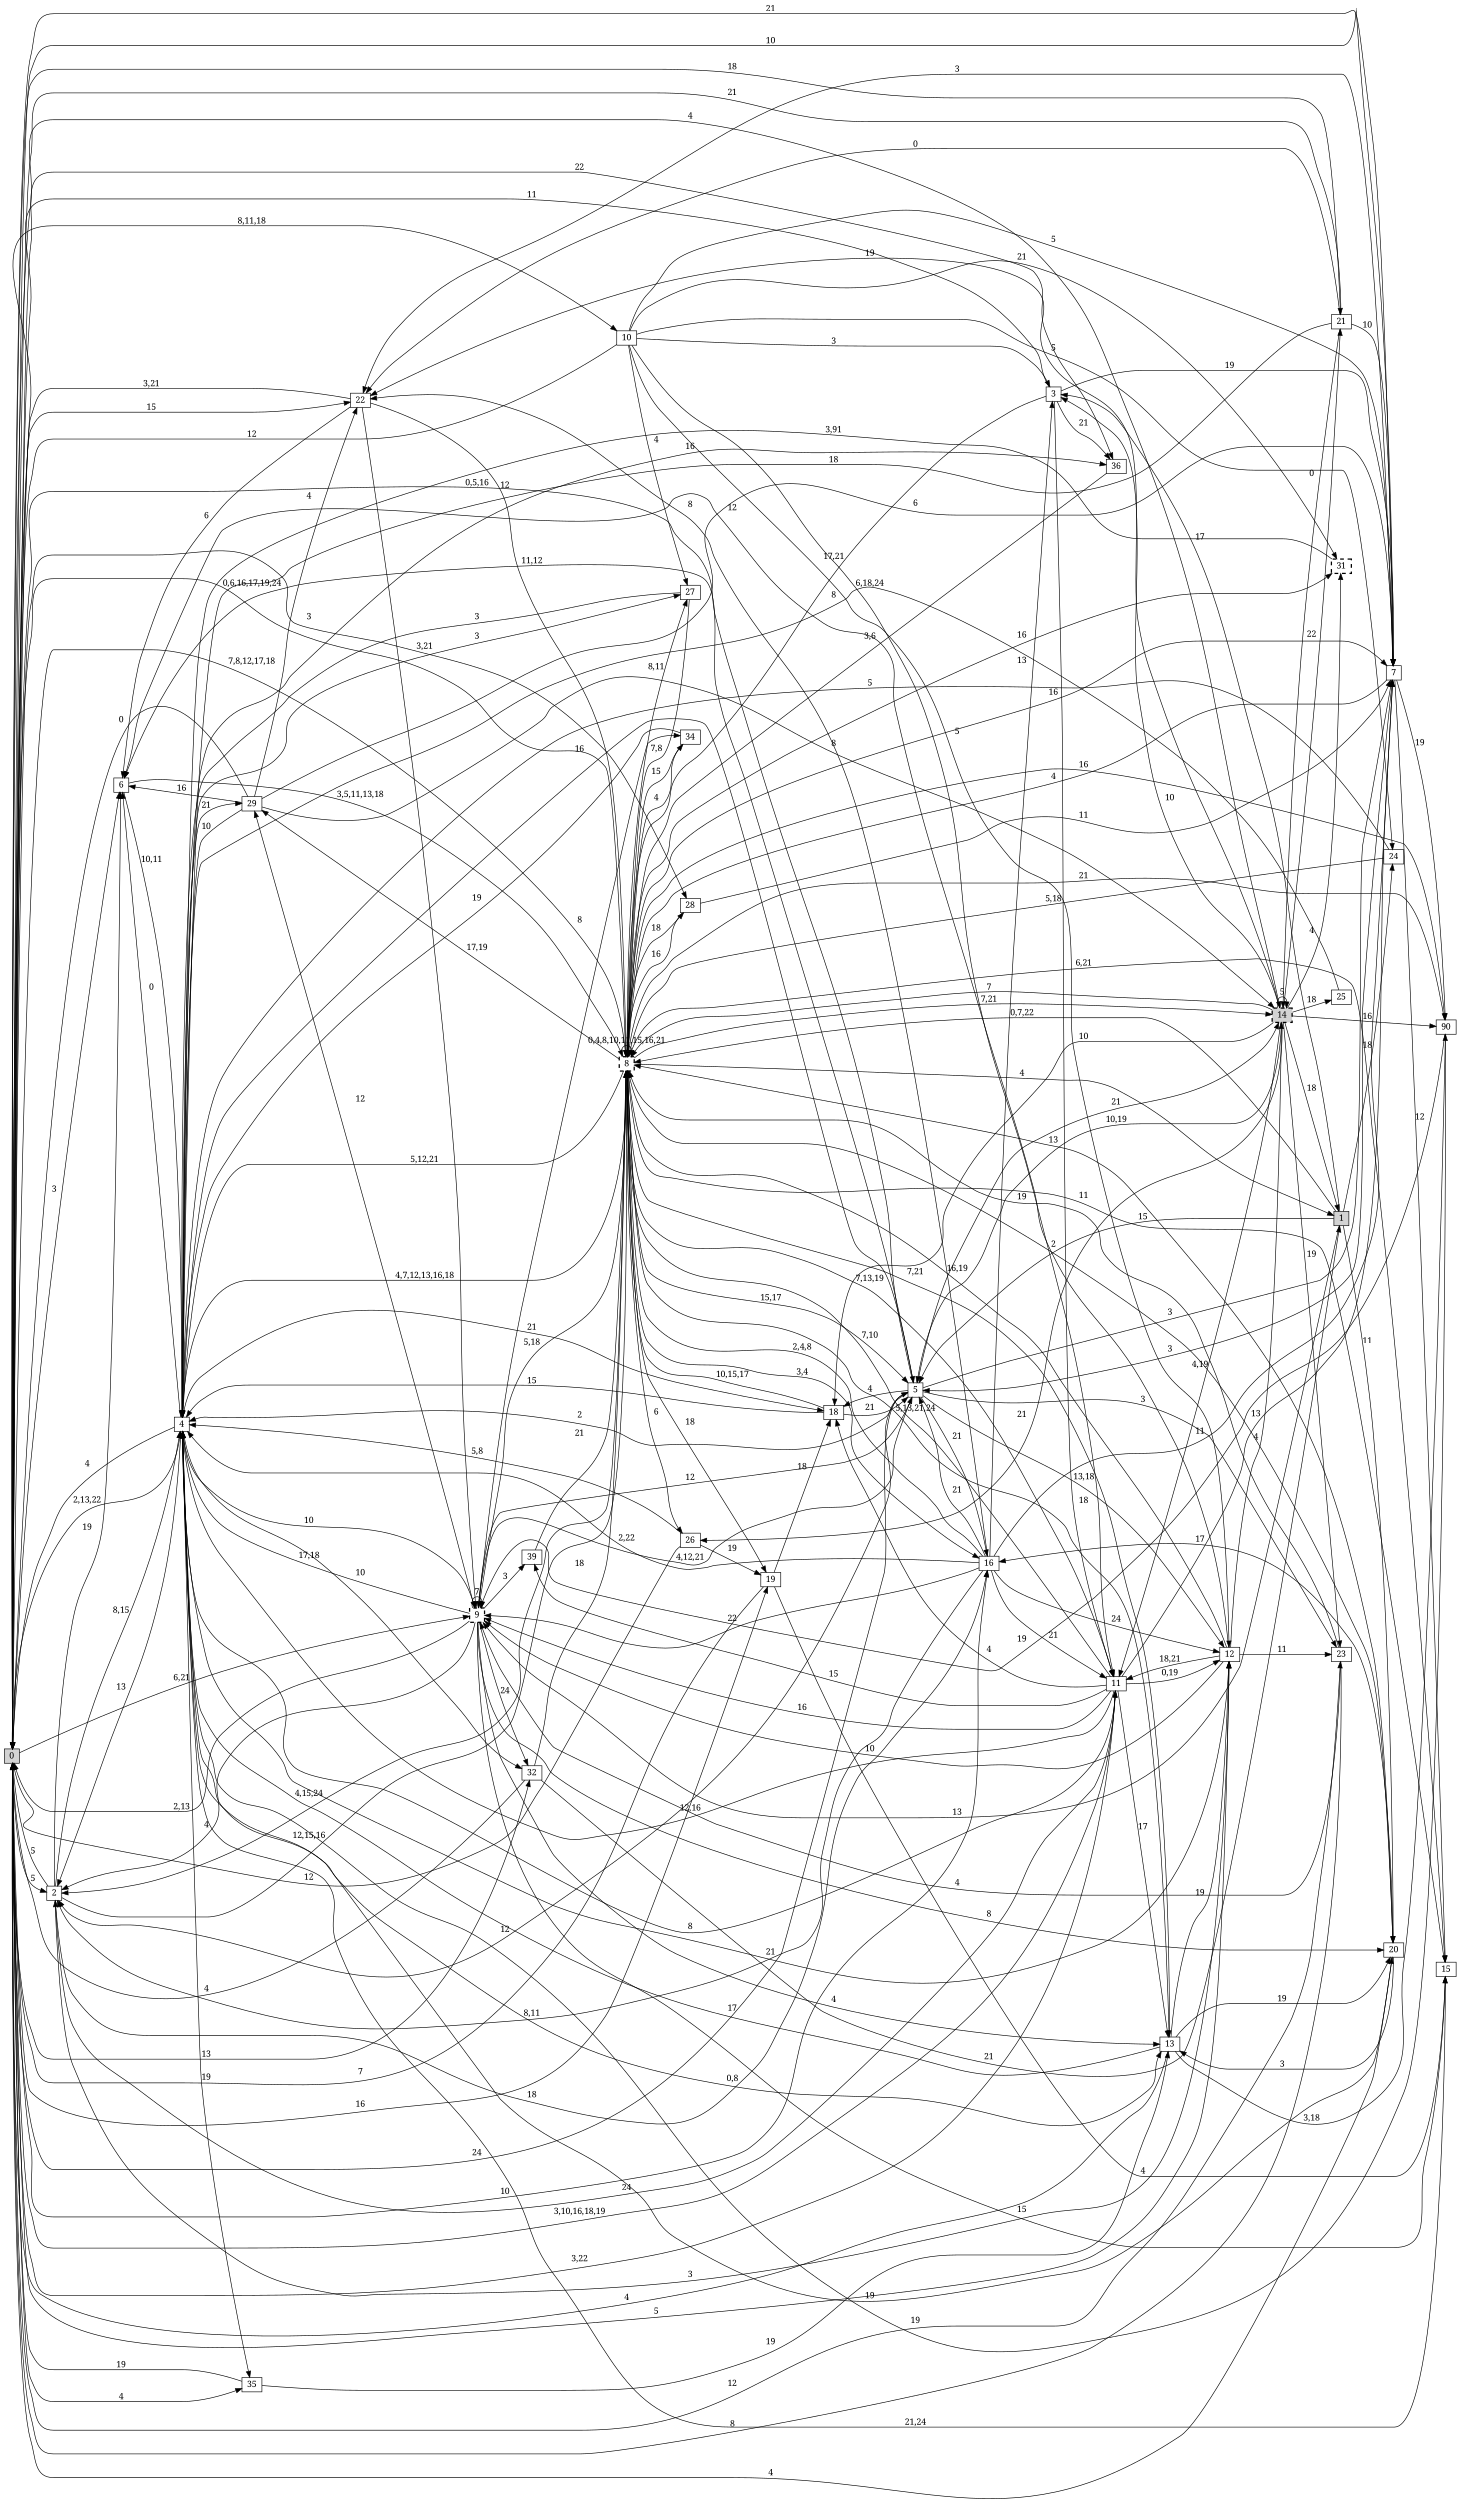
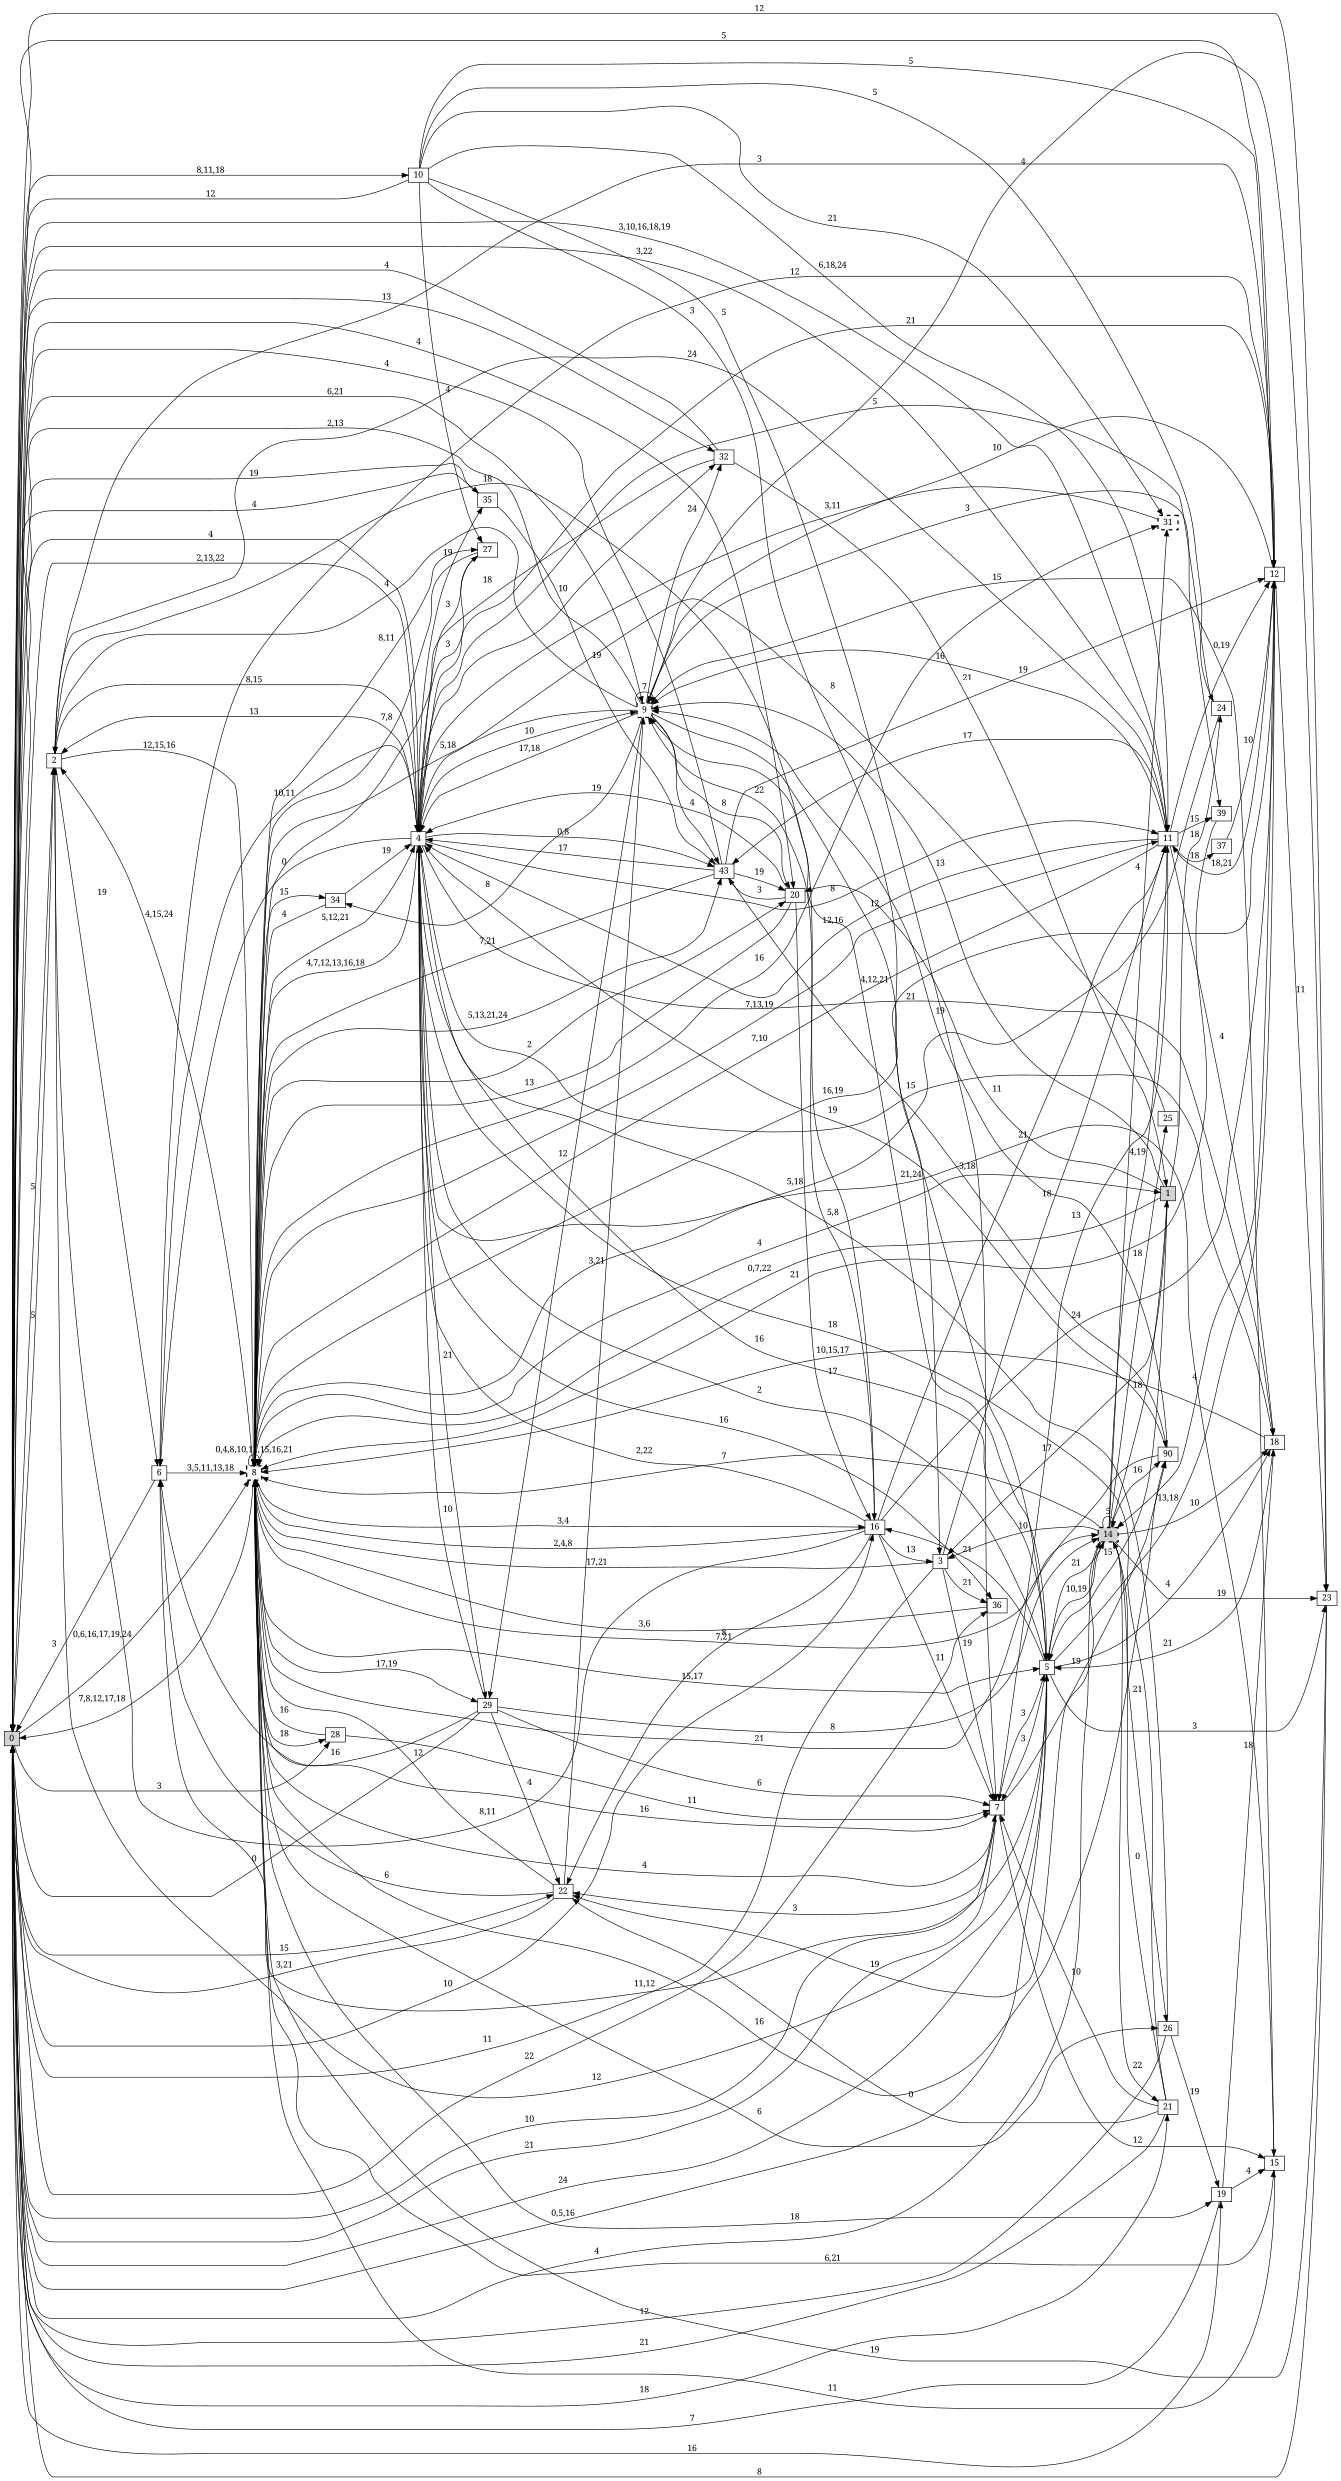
(834, 430) -> (833, 506)
none -> (1222, 846)
(52, 1272) -> (87, 1603)
(943, 1484) -> none
(1170, 2044) -> (724, 871)
